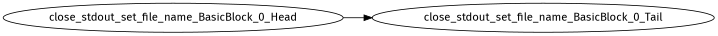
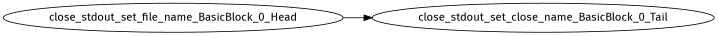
(543, 18) -> (543, 18)
